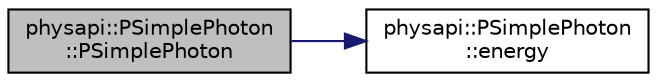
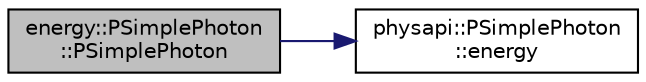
(149, 41) -> (144, 41)
